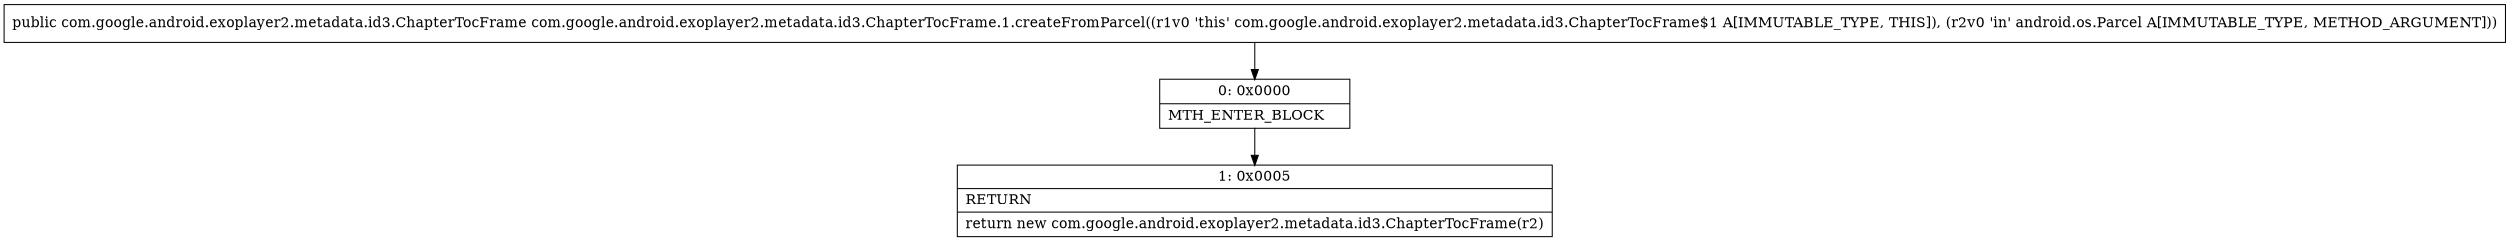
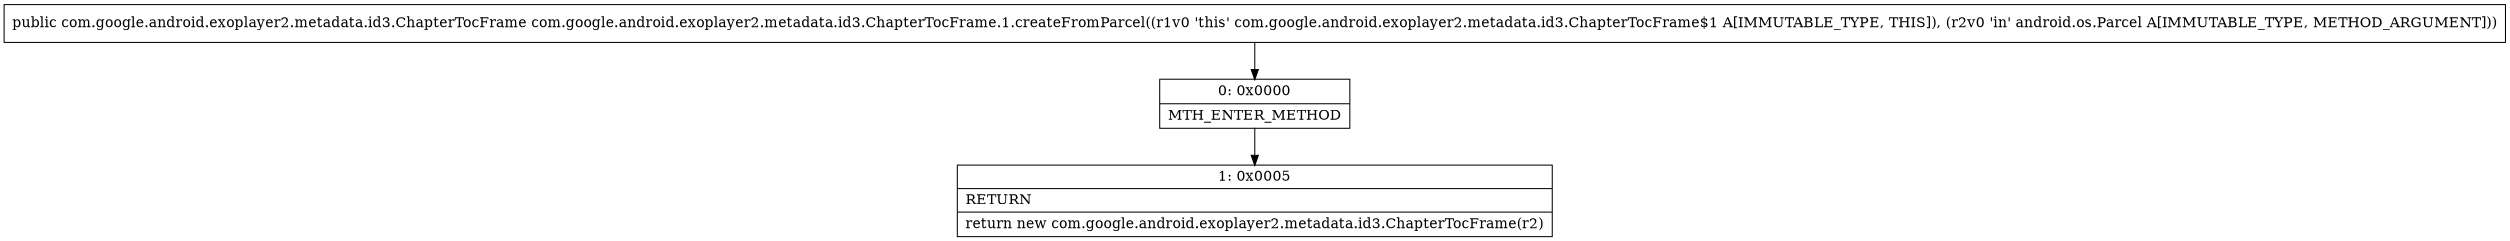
(1247, 116) -> (1255, 116)
